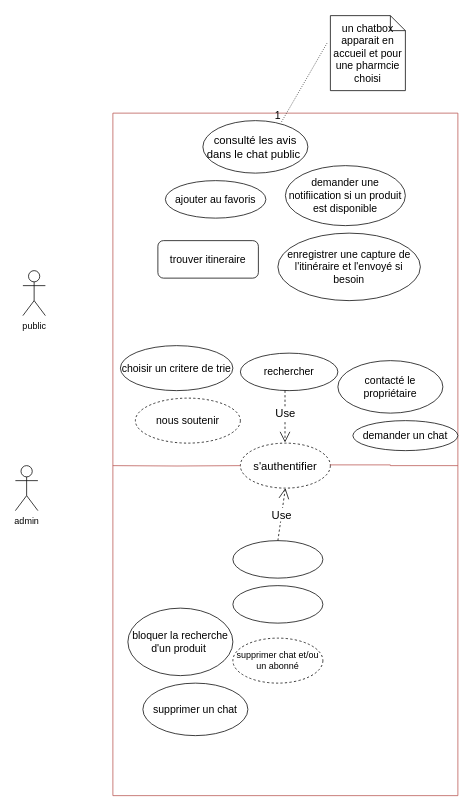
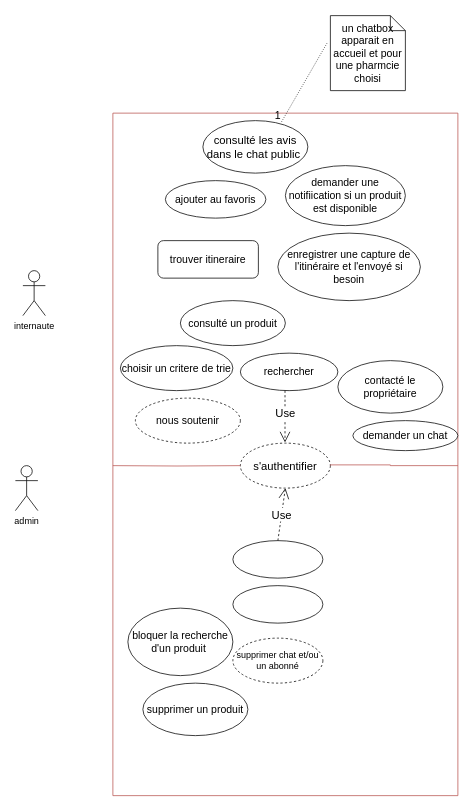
none -> (233, 323)
(35, 326) -> (35, 326)
(195, 709) -> (195, 709)
